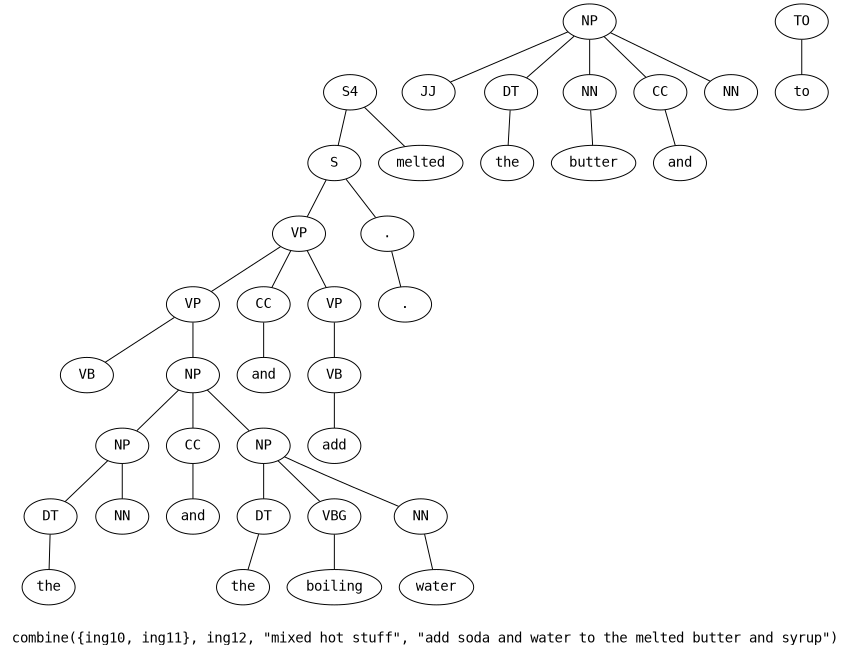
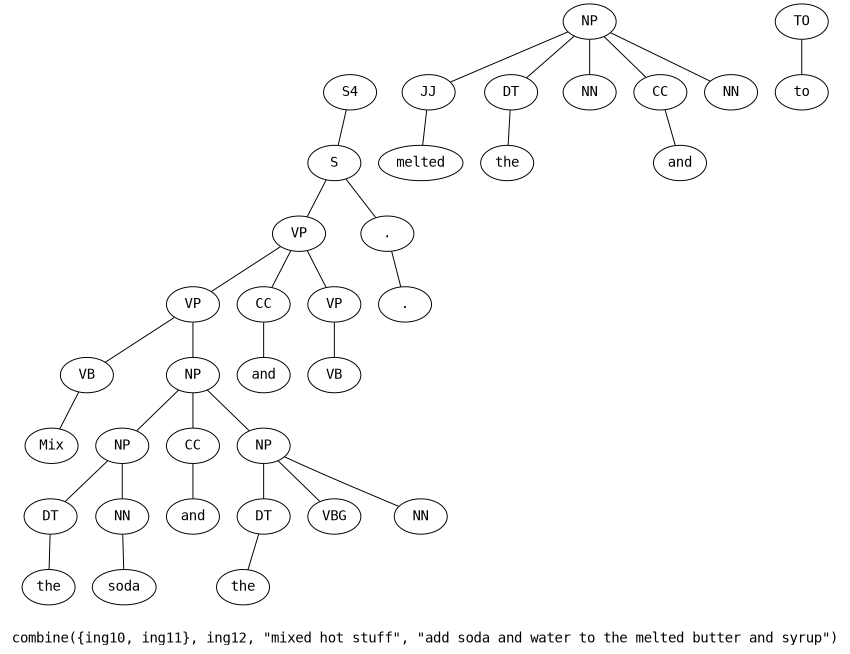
(385, 127) -> (425, 128)
(594, 163) -> none
none -> (52, 446)
(334, 446) -> none
none -> (124, 587)
(334, 587) -> none
(436, 587) -> none
